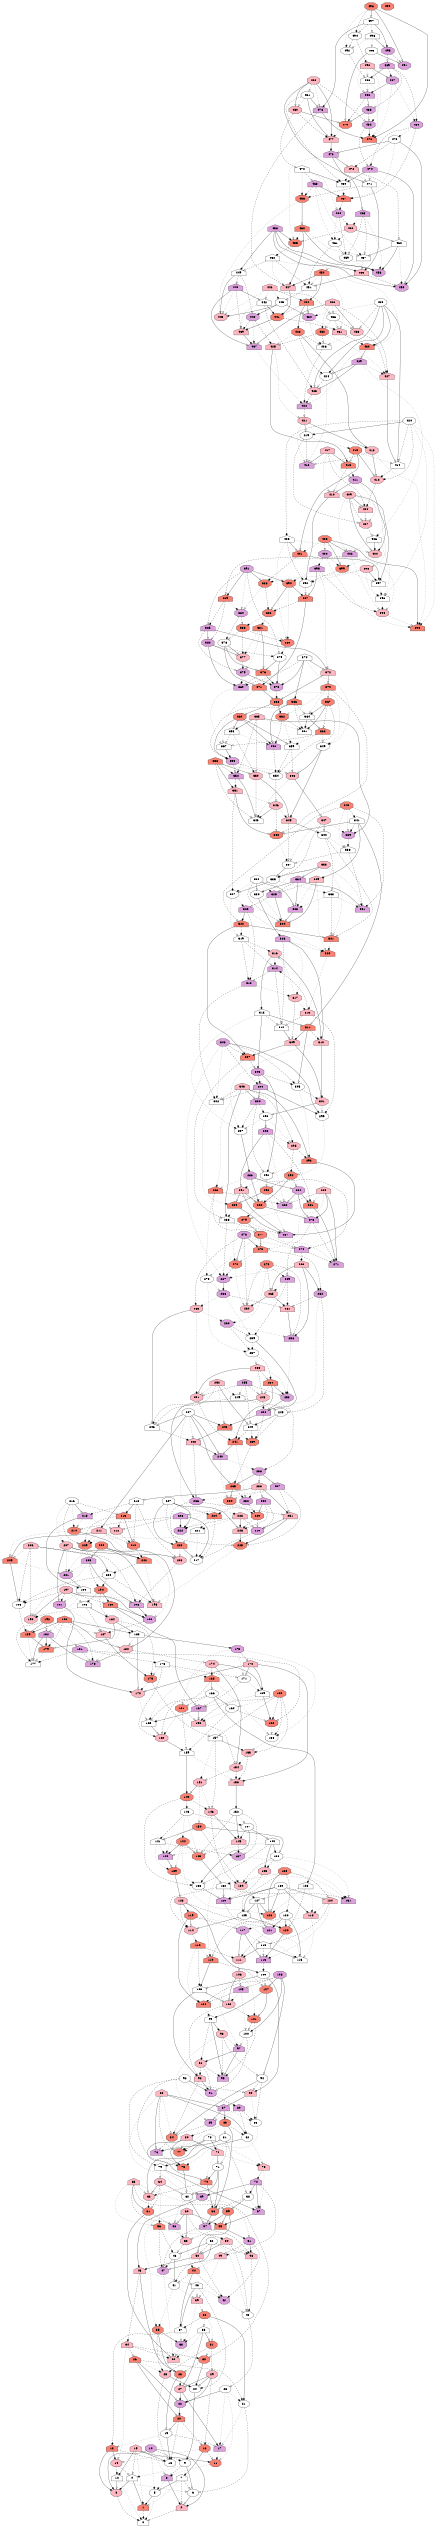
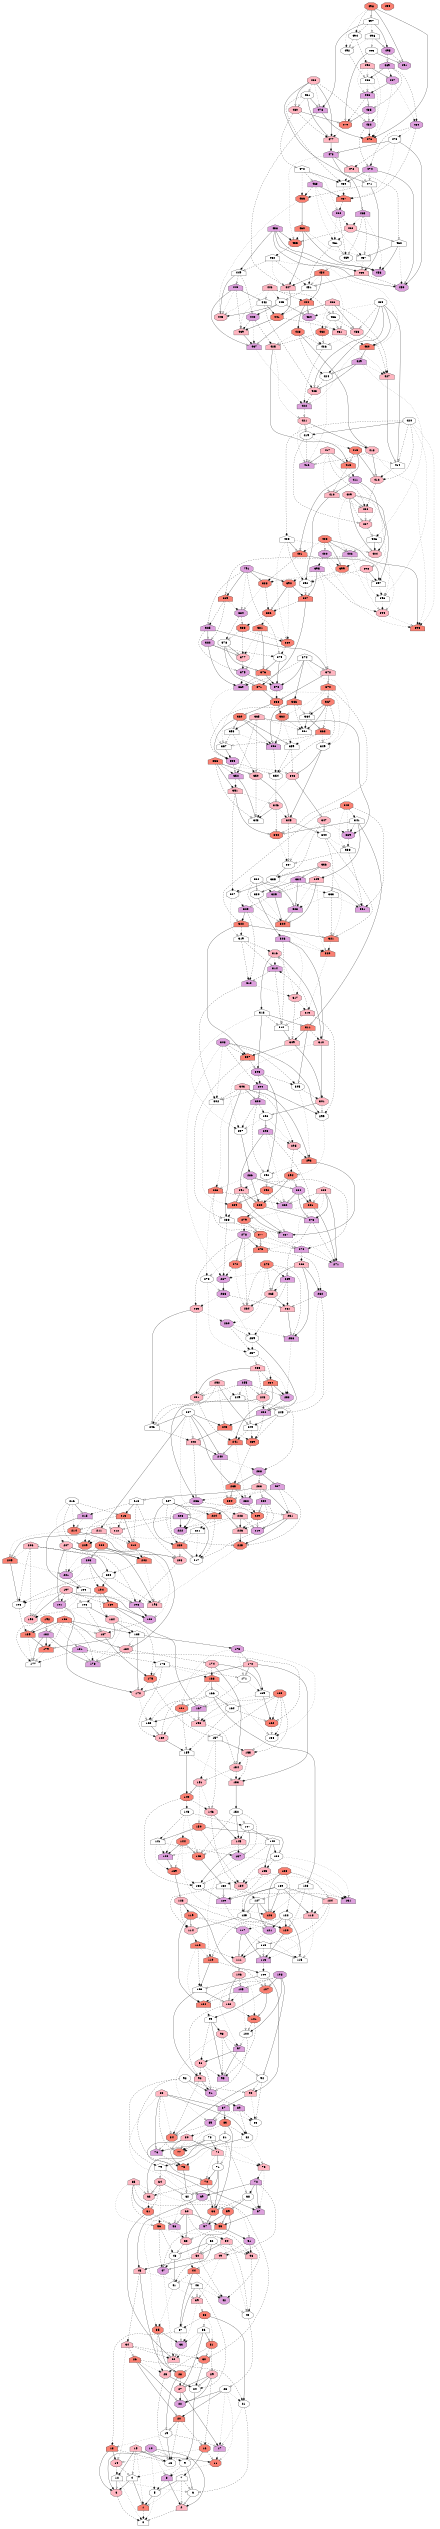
(247, 569) -> (247, 569)
(234, 1239) -> (244, 1227)
(180, 2410) -> (203, 2404)
